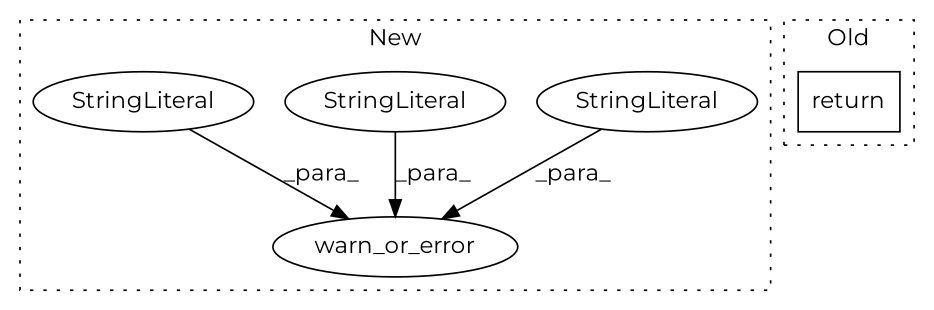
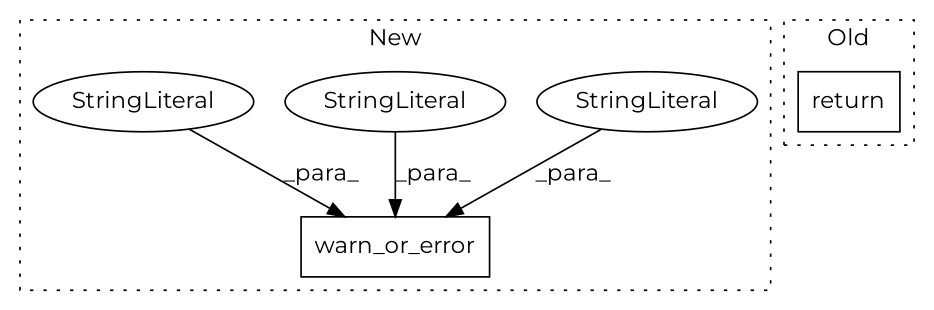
(395, 247) -> (395, 247)
